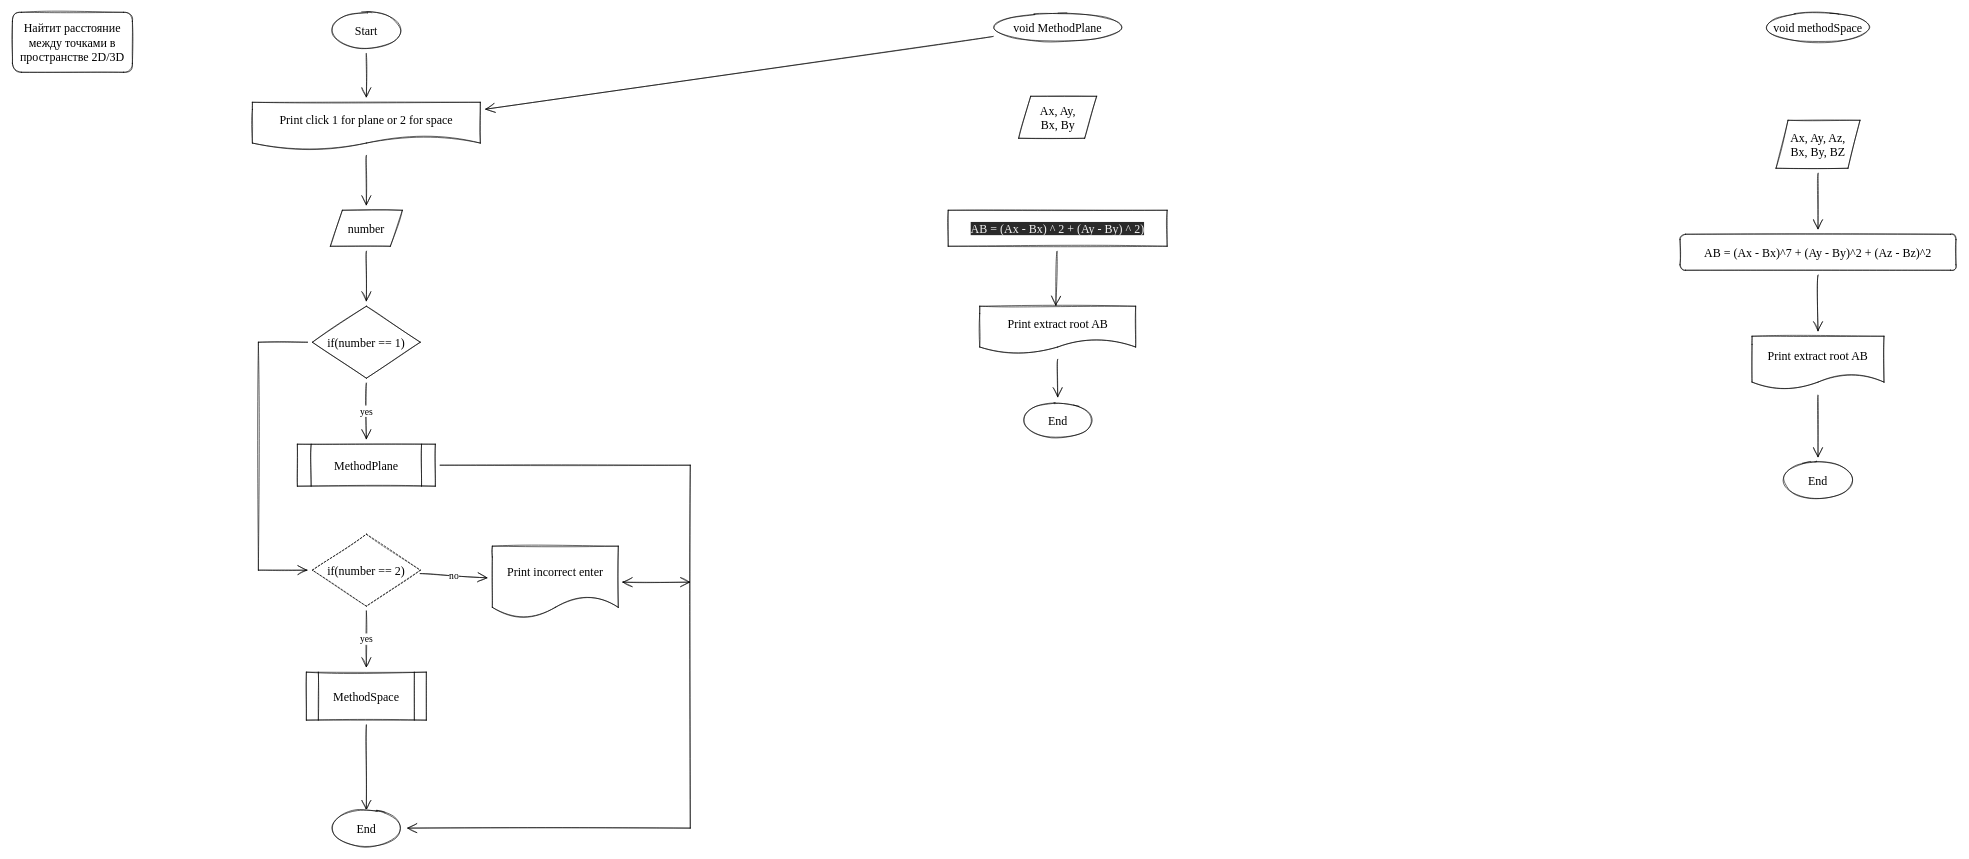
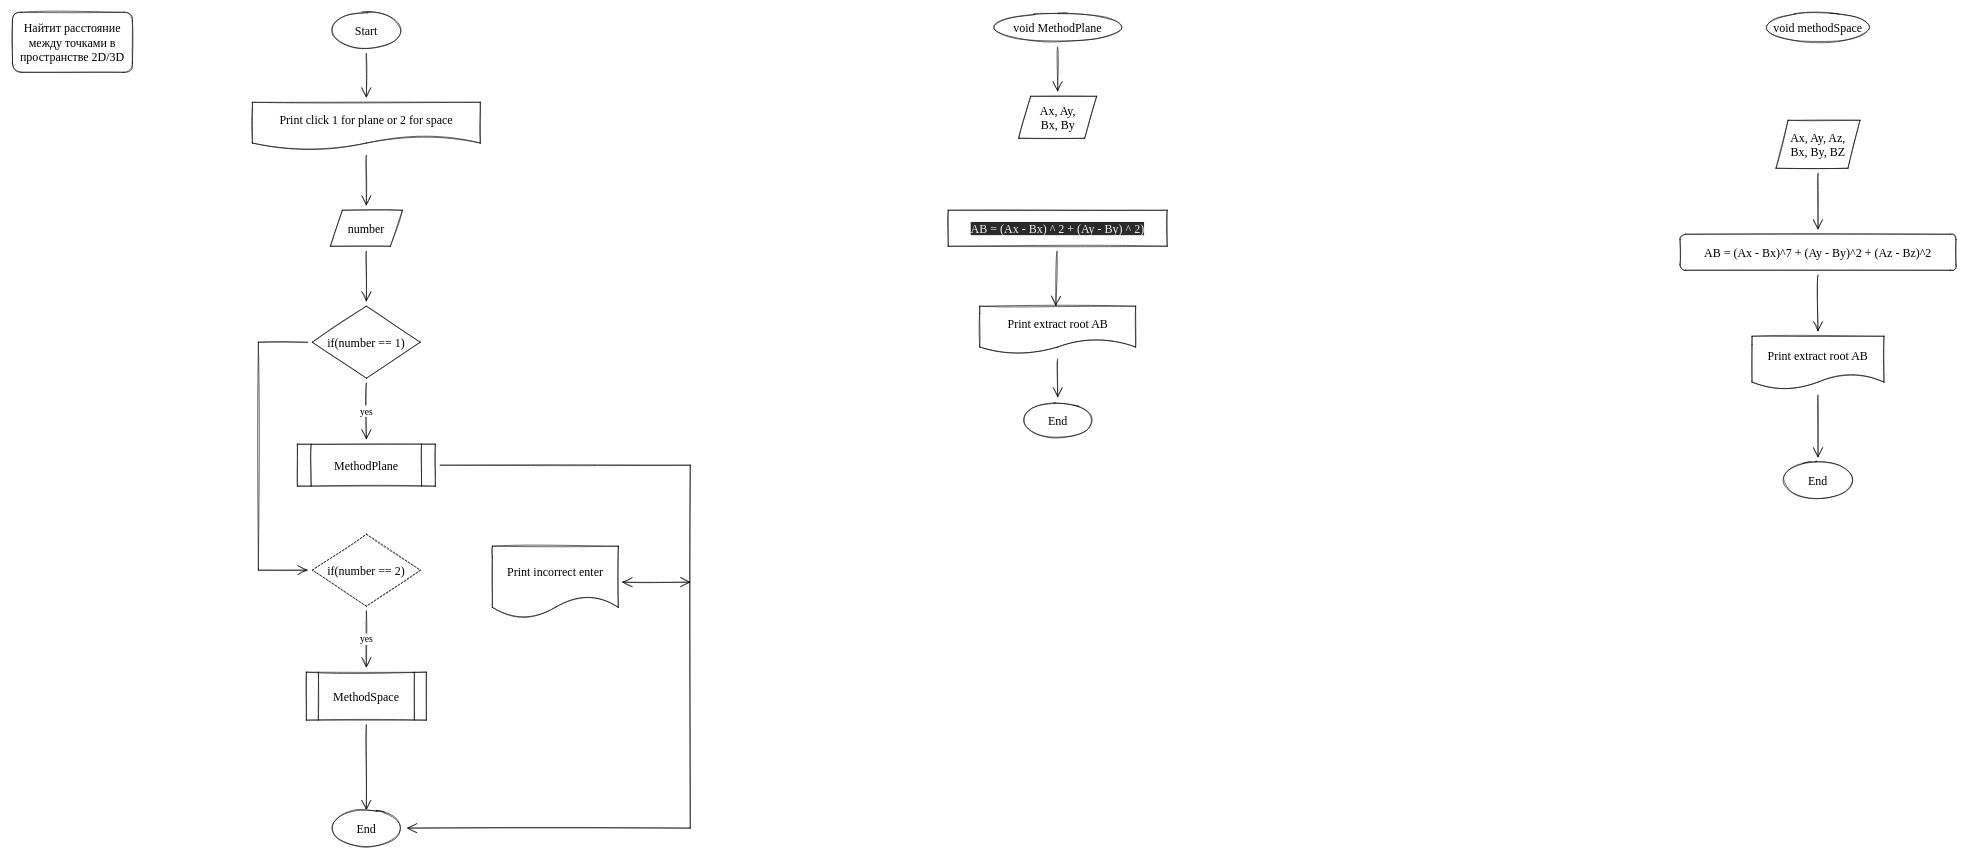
(739, 73) -> (1058, 69)
(453, 576) -> none
